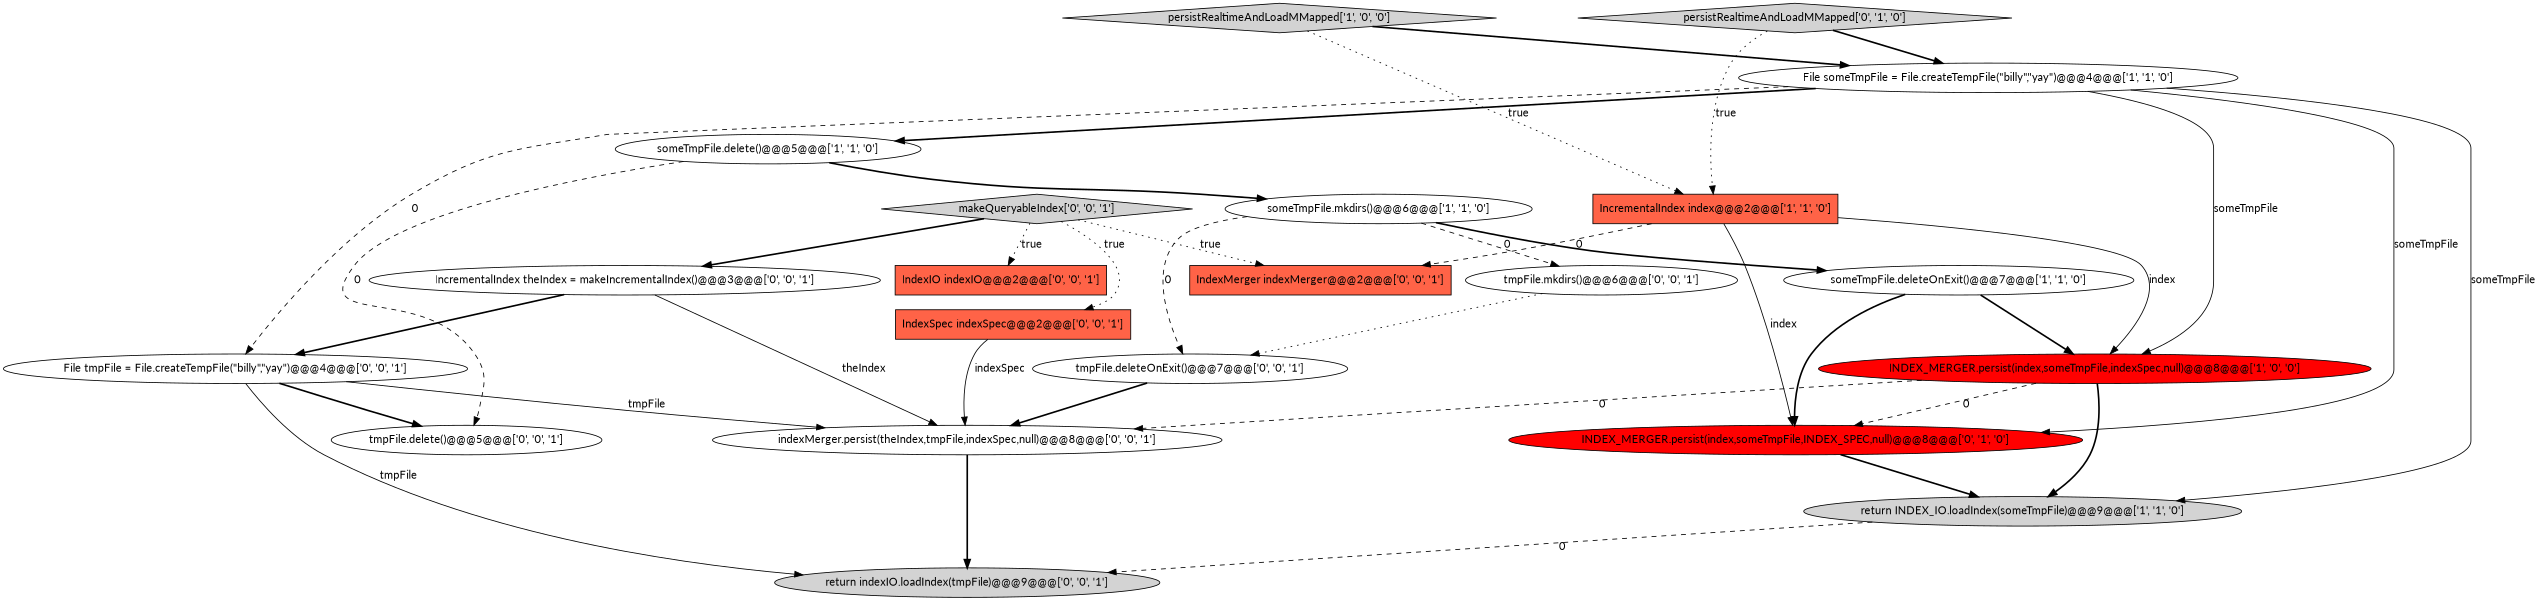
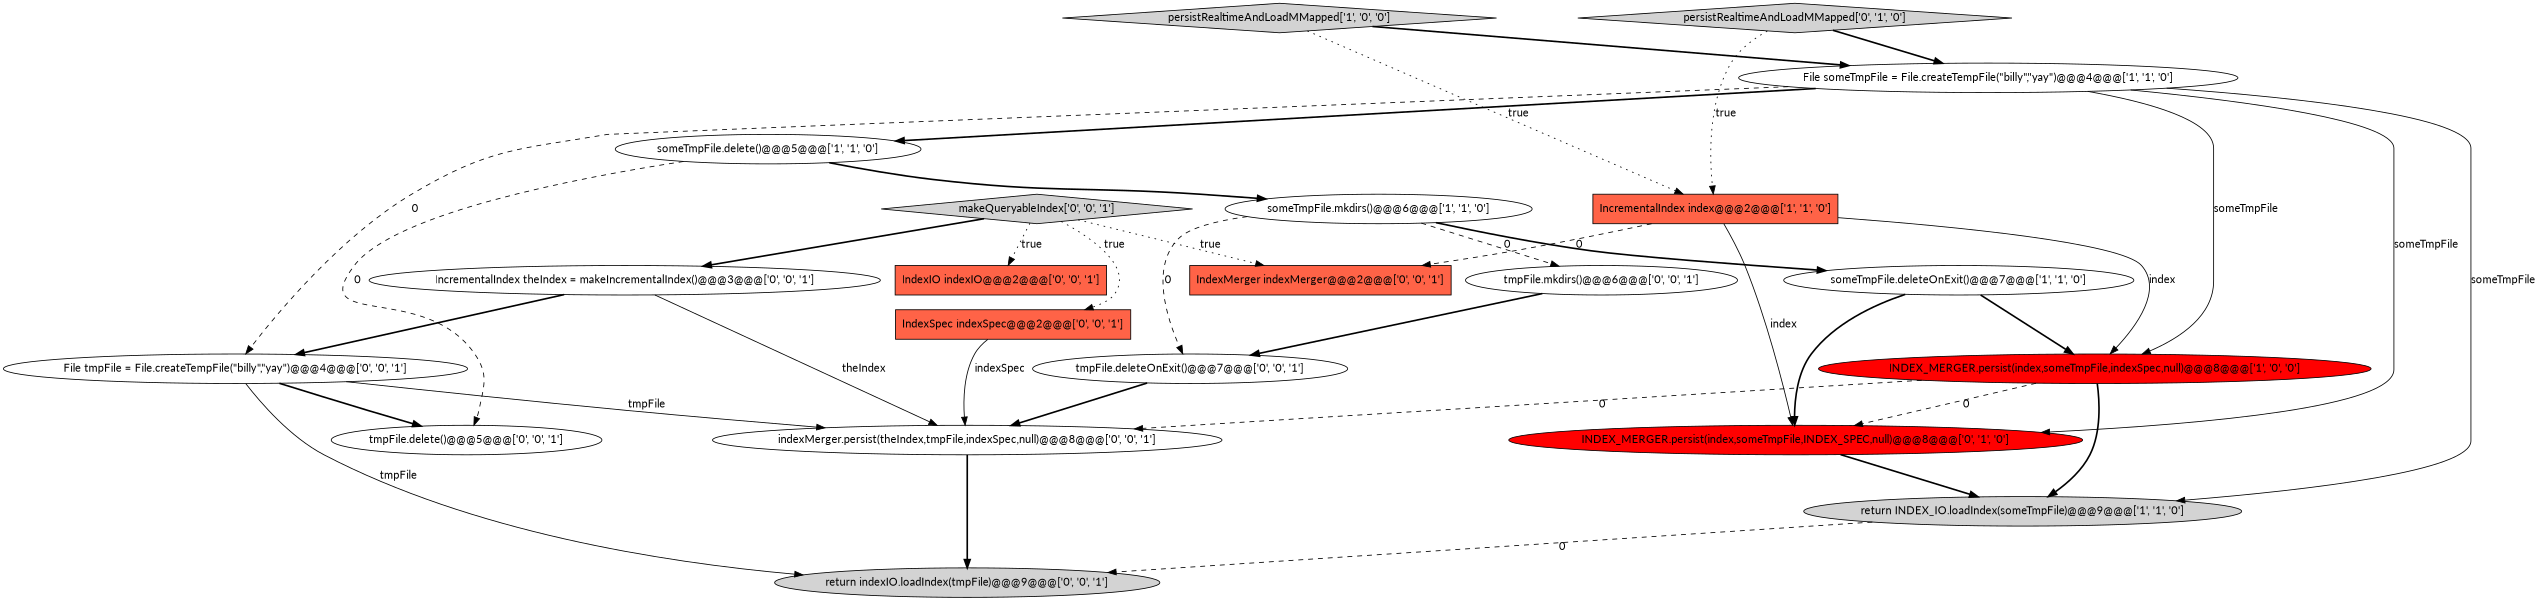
(1401, 323) -> (1401, 323)
